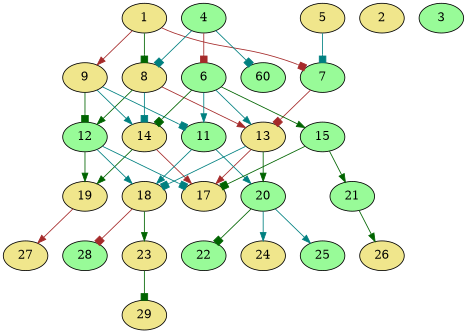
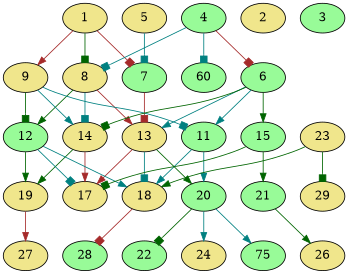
(144, 222) -> (238, 166)
(323, 256) -> (263, 256)
